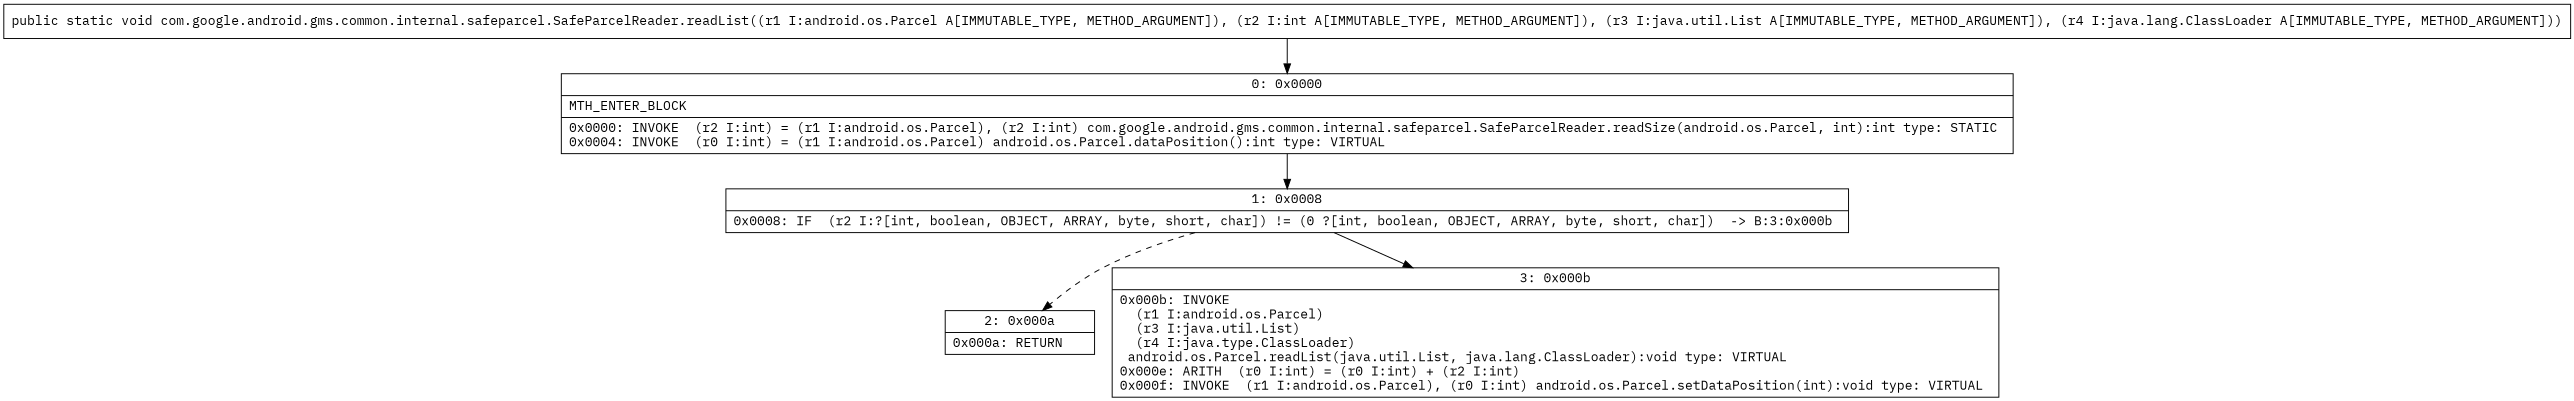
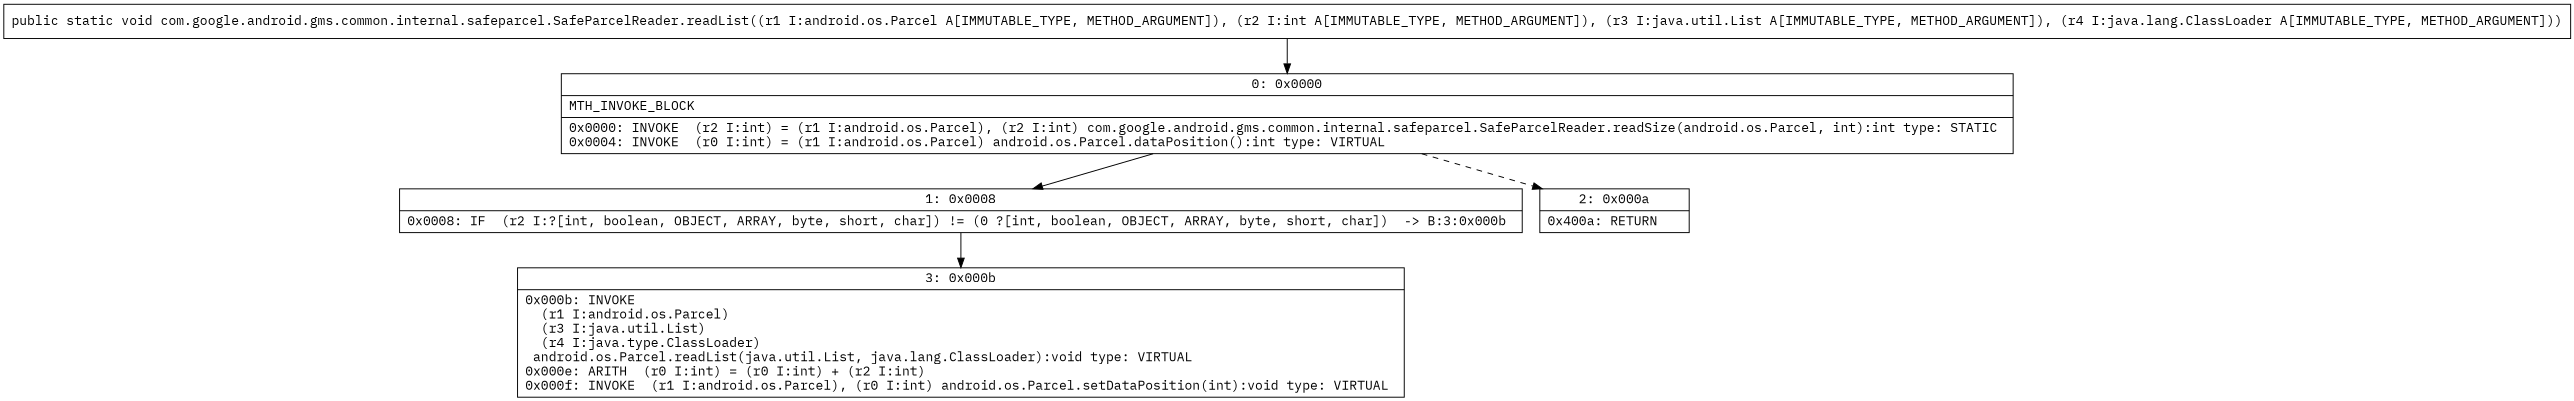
(628, 106) -> (632, 106)
(1118, 260) -> (1477, 170)
(1020, 343) -> (1615, 221)
